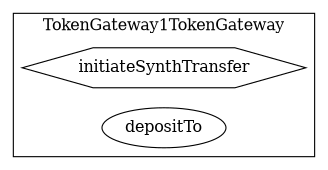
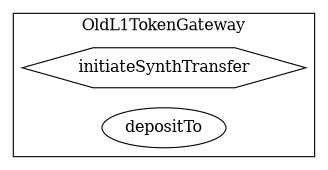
(164, 26) -> (164, 26)
